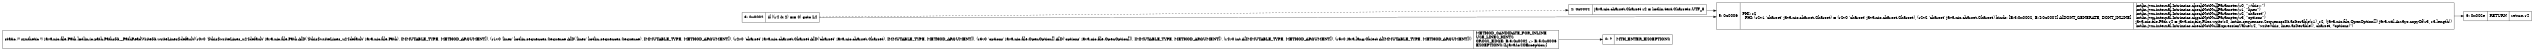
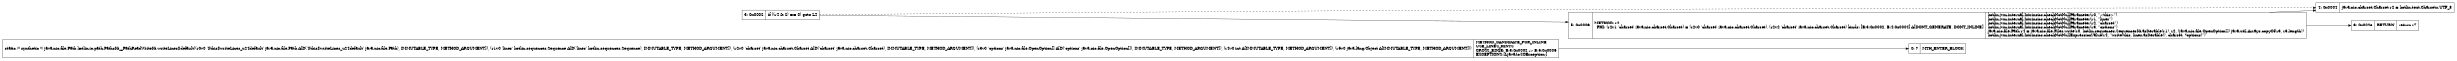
(1710, 11) -> (2291, 11)
(1750, 14) -> (1608, 23)
(2520, 16) -> (2408, 25)
(1643, 39) -> (1943, 48)
